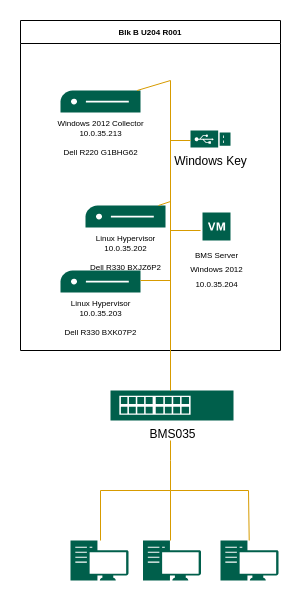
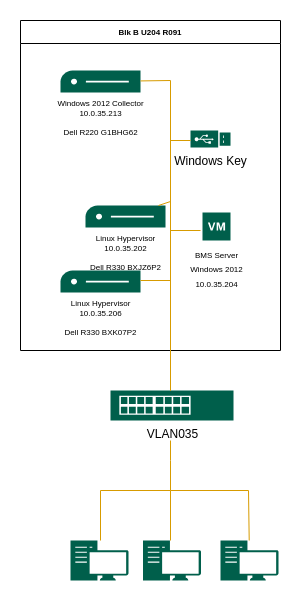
(151, 33) -> (151, 33)
(101, 102) -> (101, 82)
(101, 314) -> (101, 314)
(173, 435) -> (173, 435)
